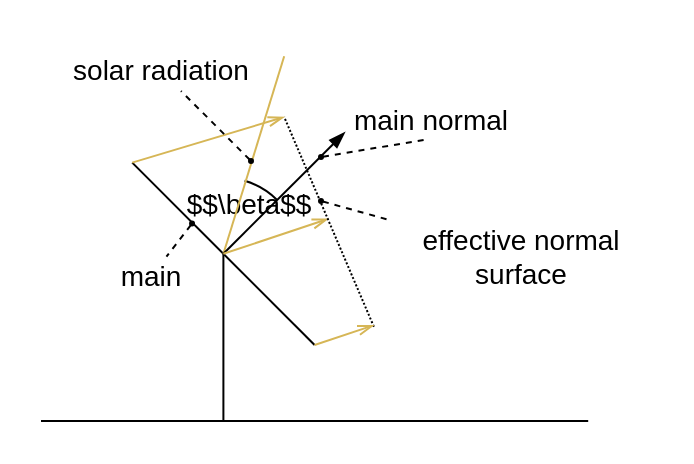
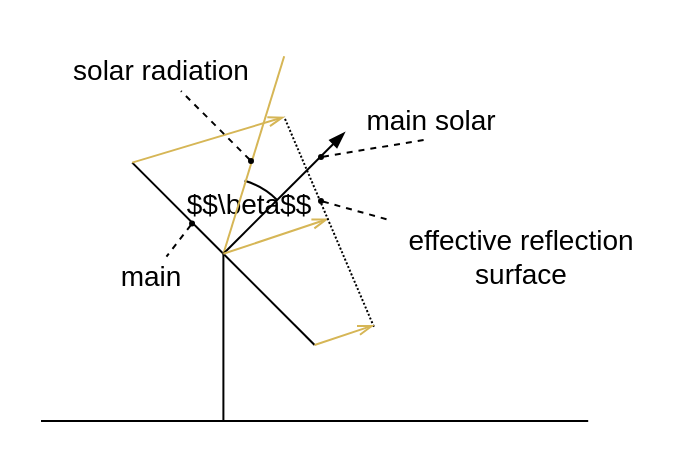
(432, 121) -> (432, 121)
(522, 257) -> (522, 257)
